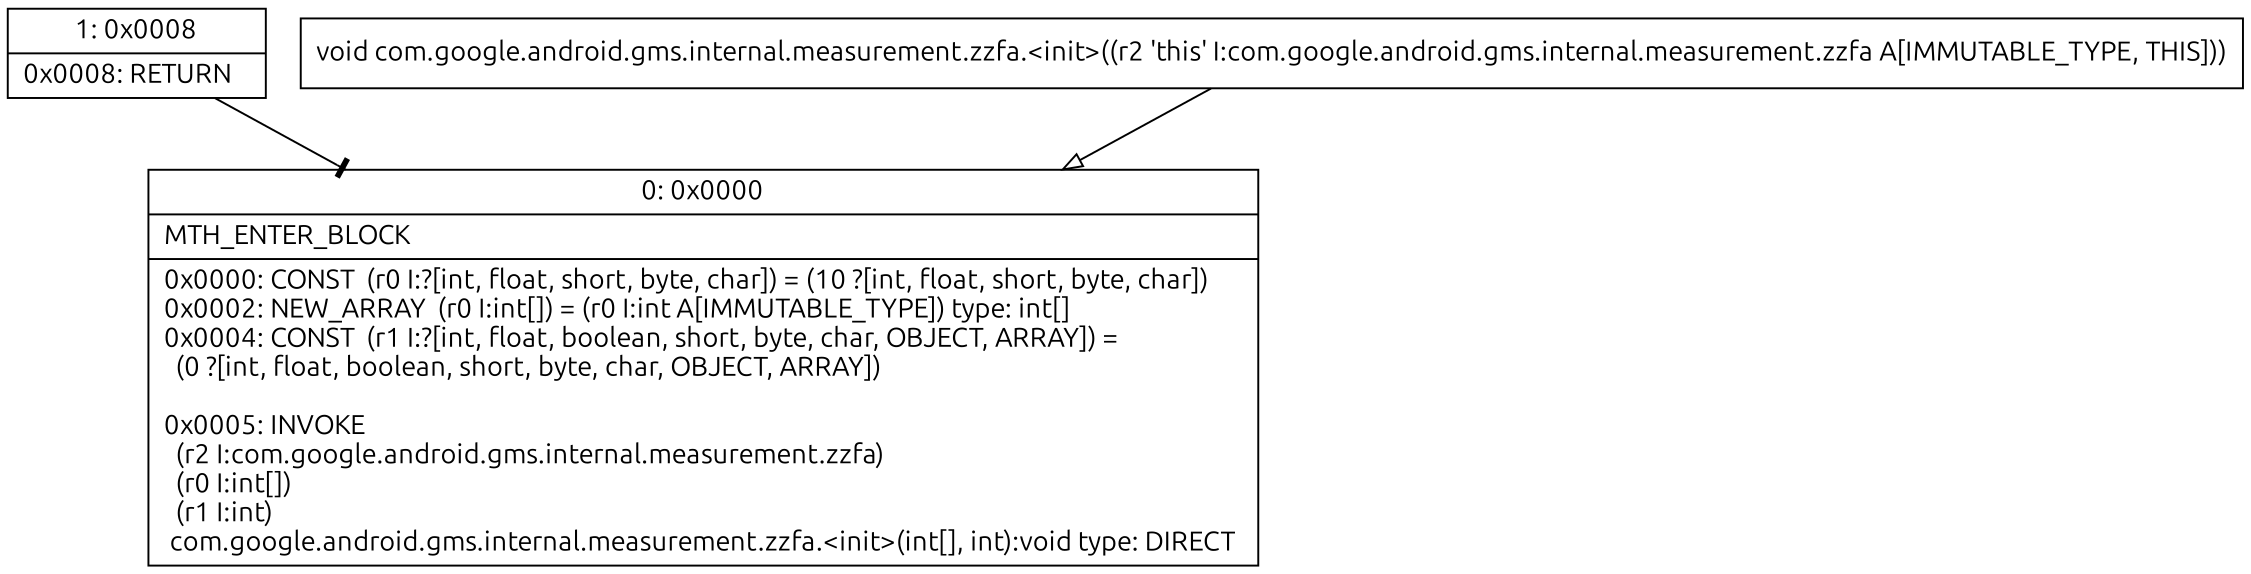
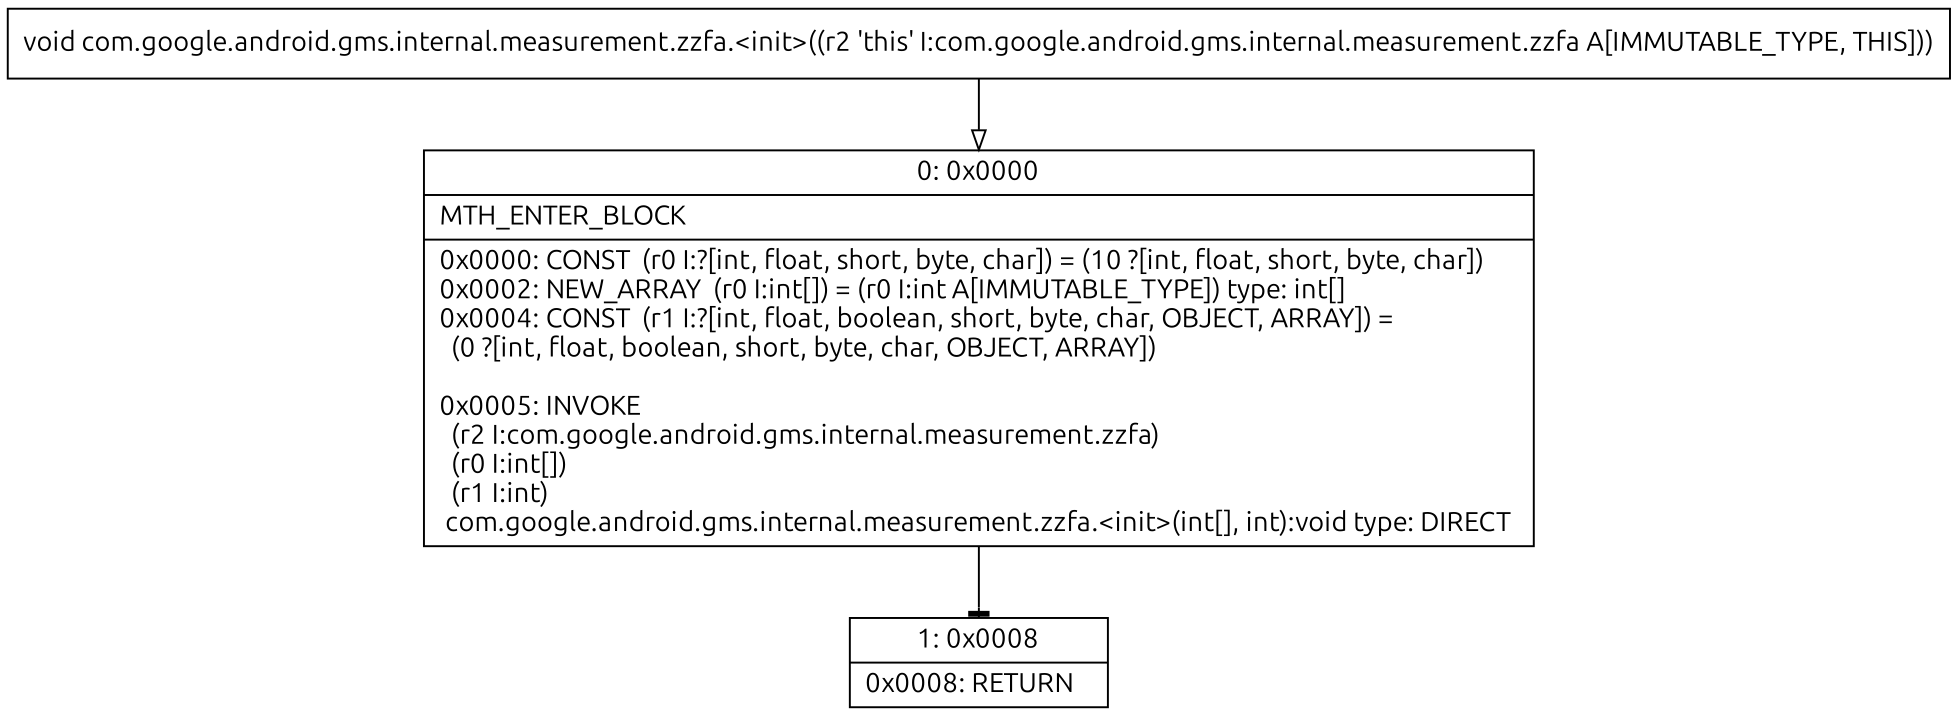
(276, 132) -> (979, 577)
